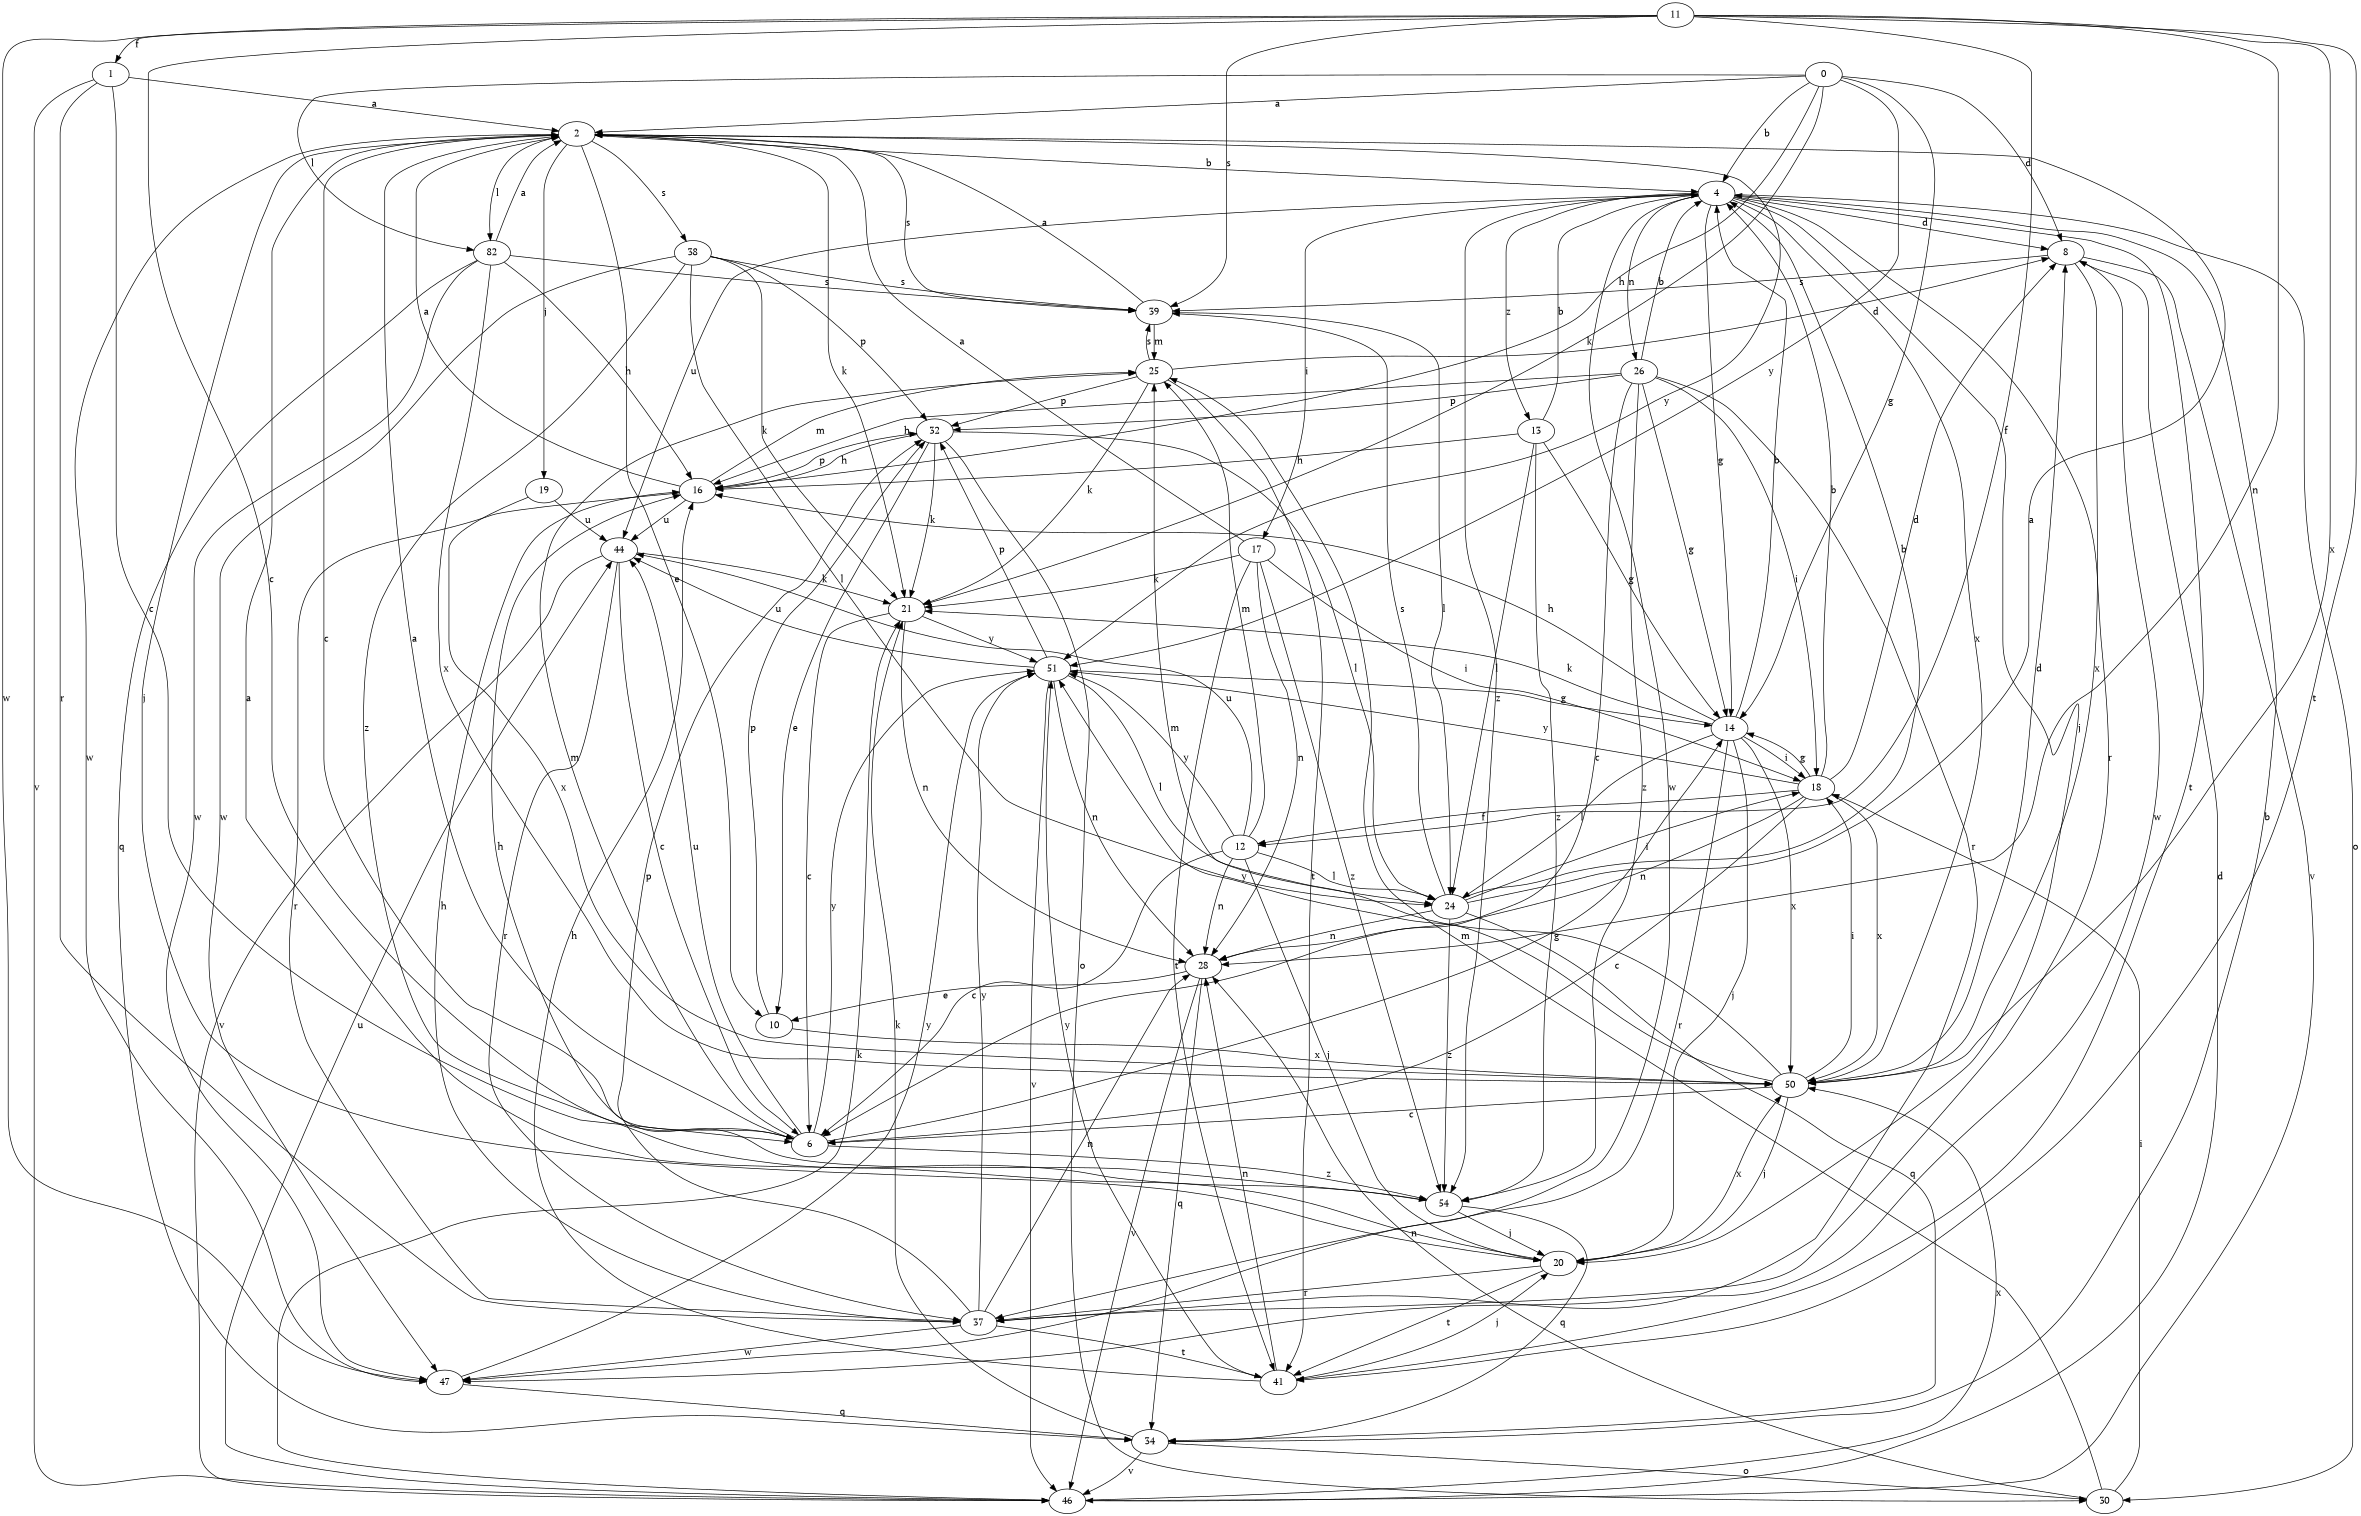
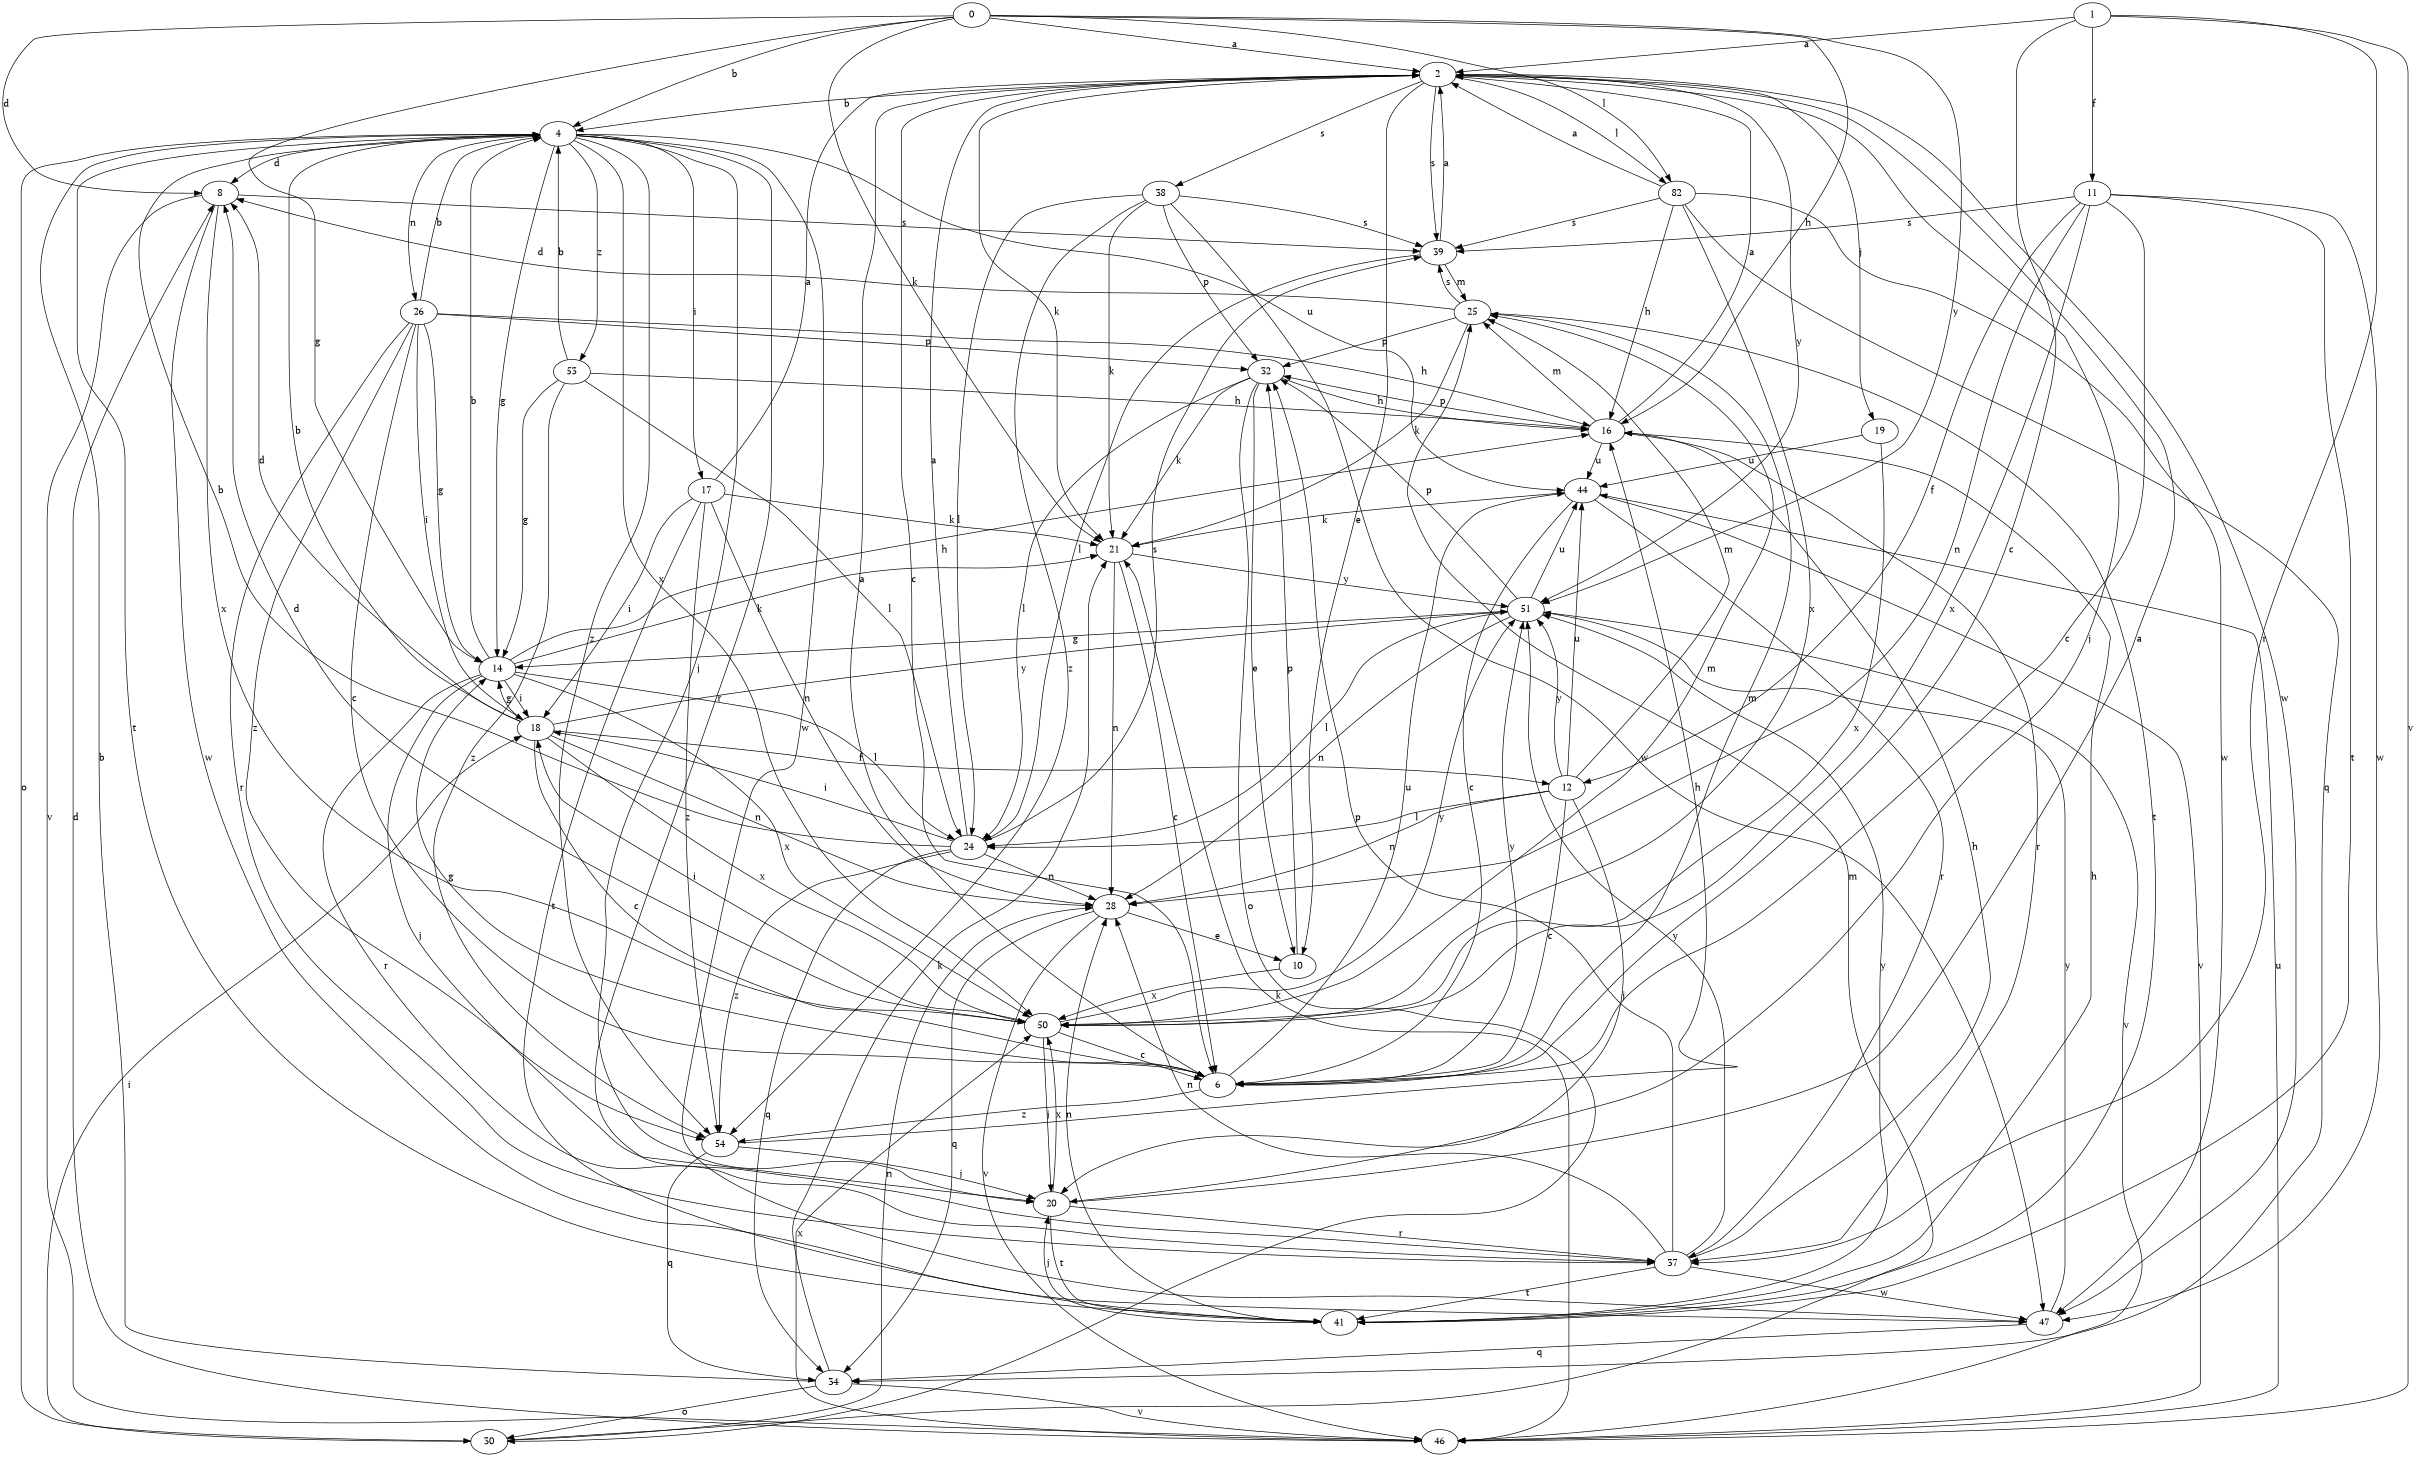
(884, 21) -> (2092, 101)
(1536, 431) -> (572, 372)
